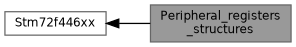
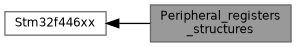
(56, 23) -> (56, 23)
